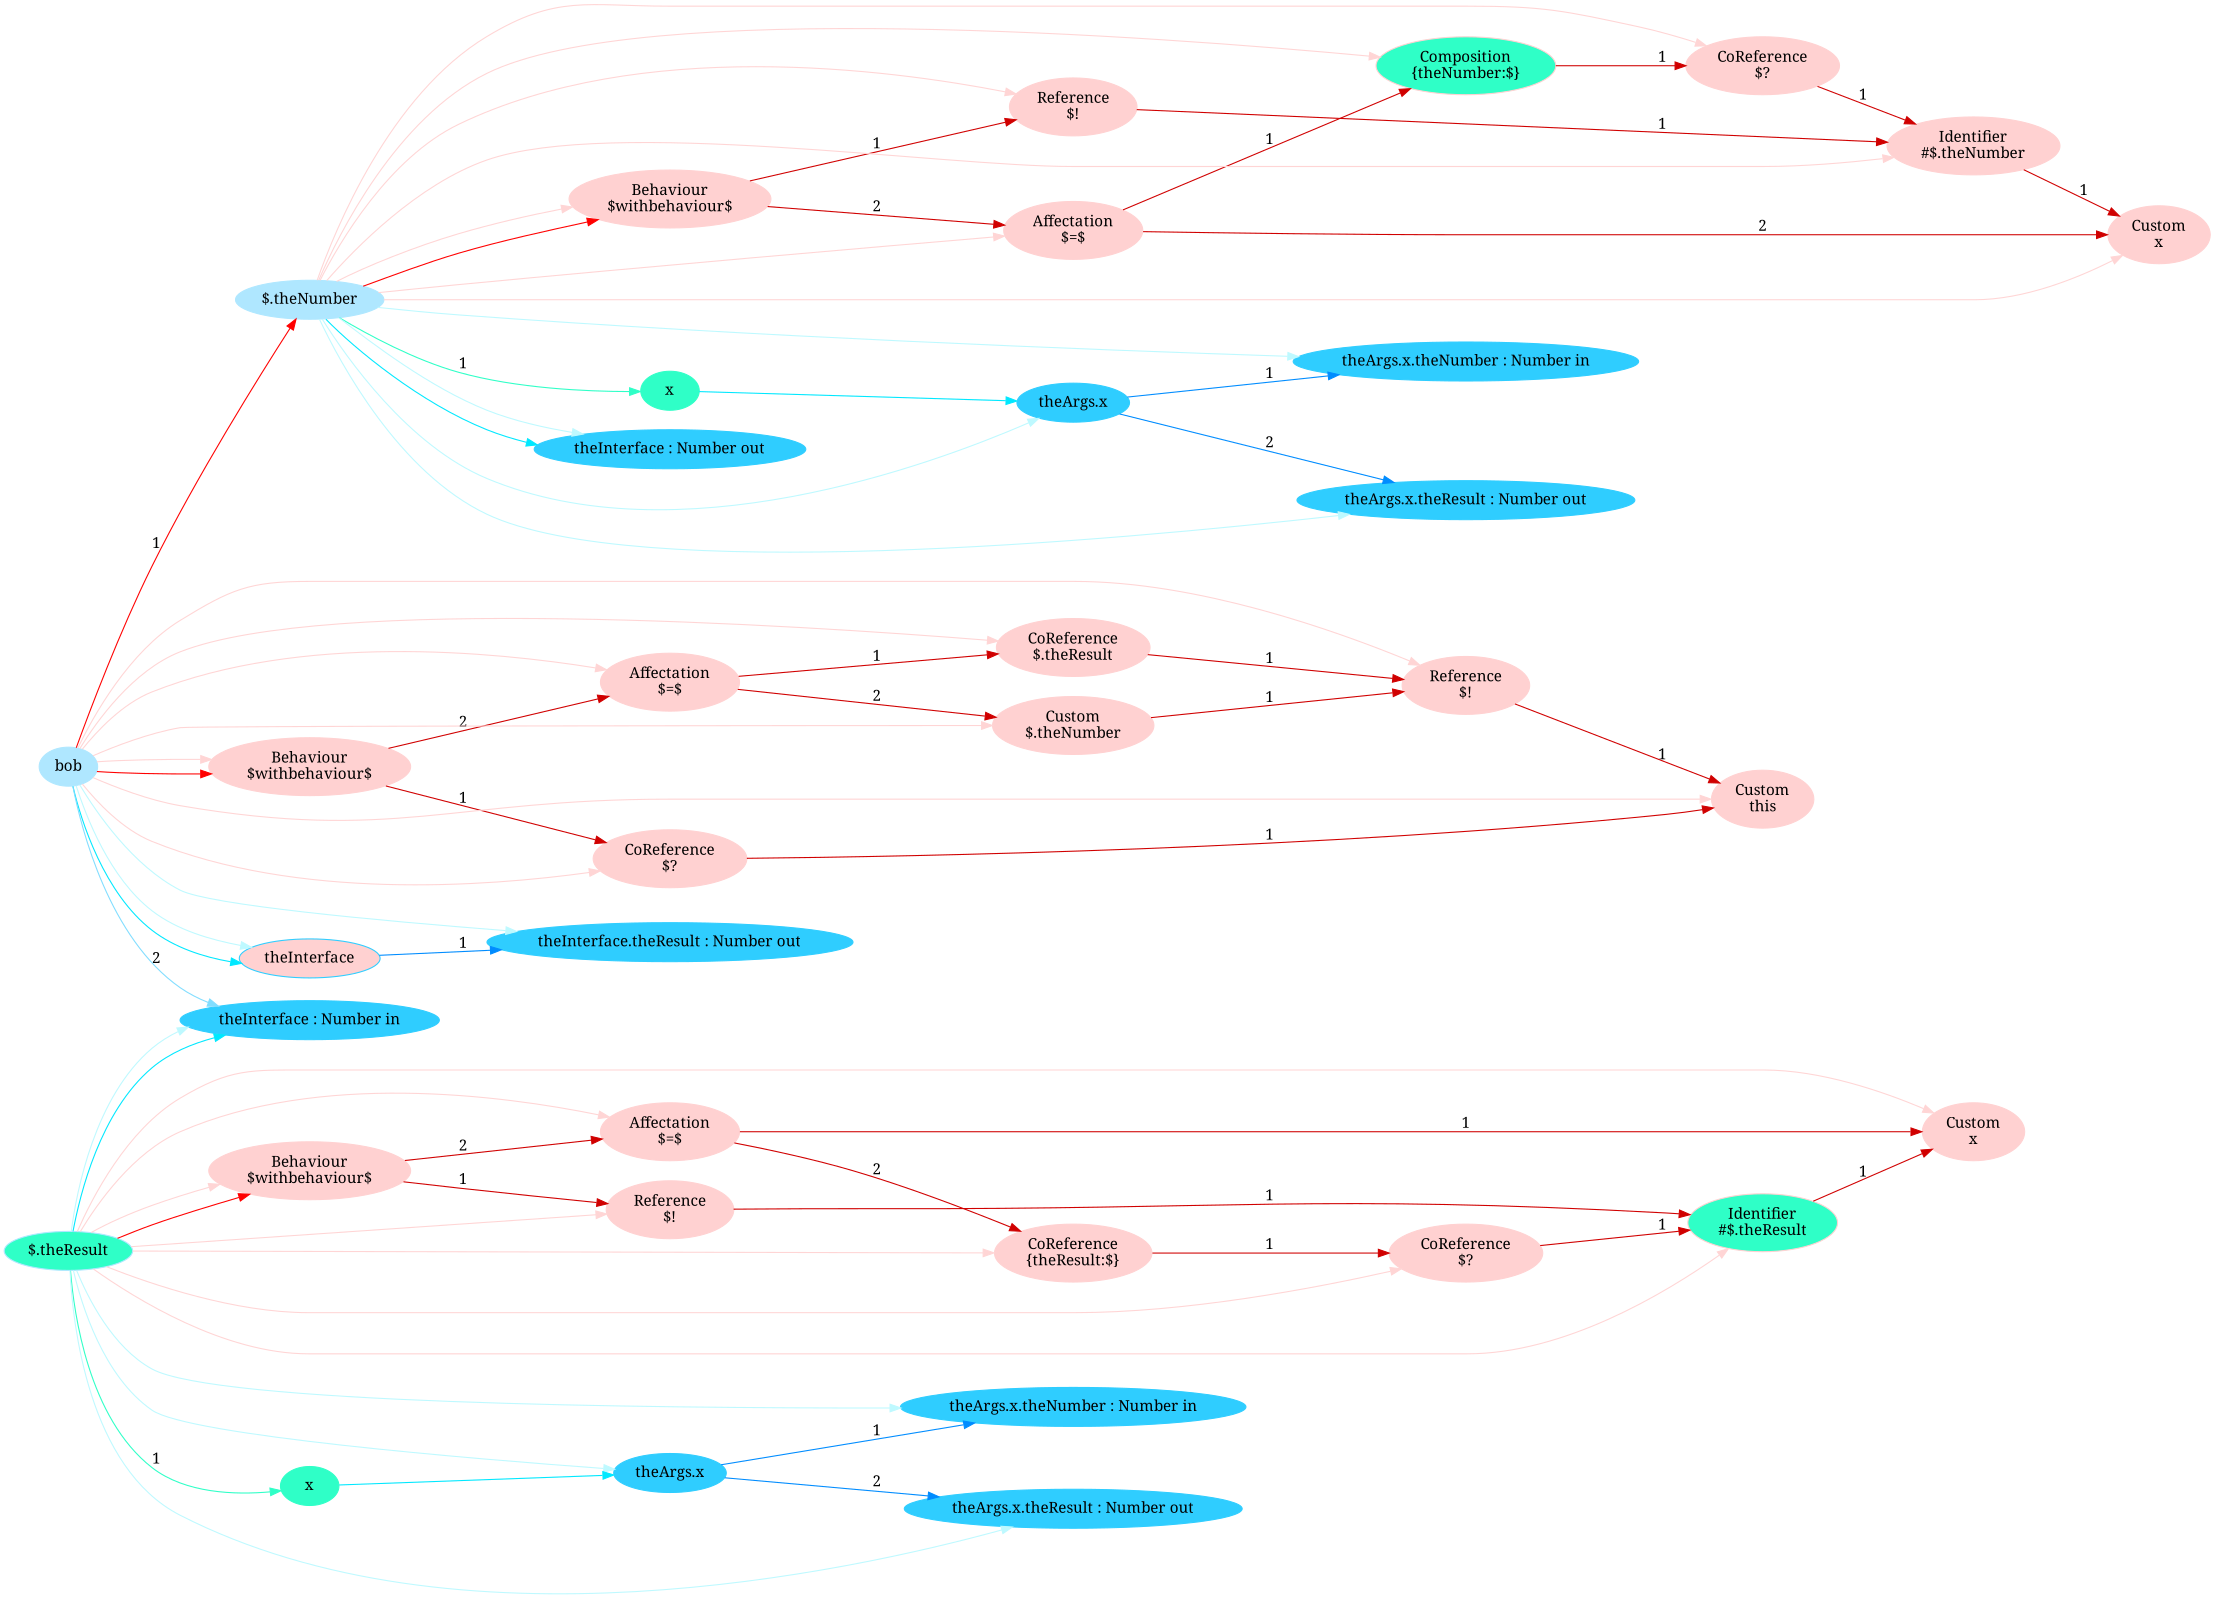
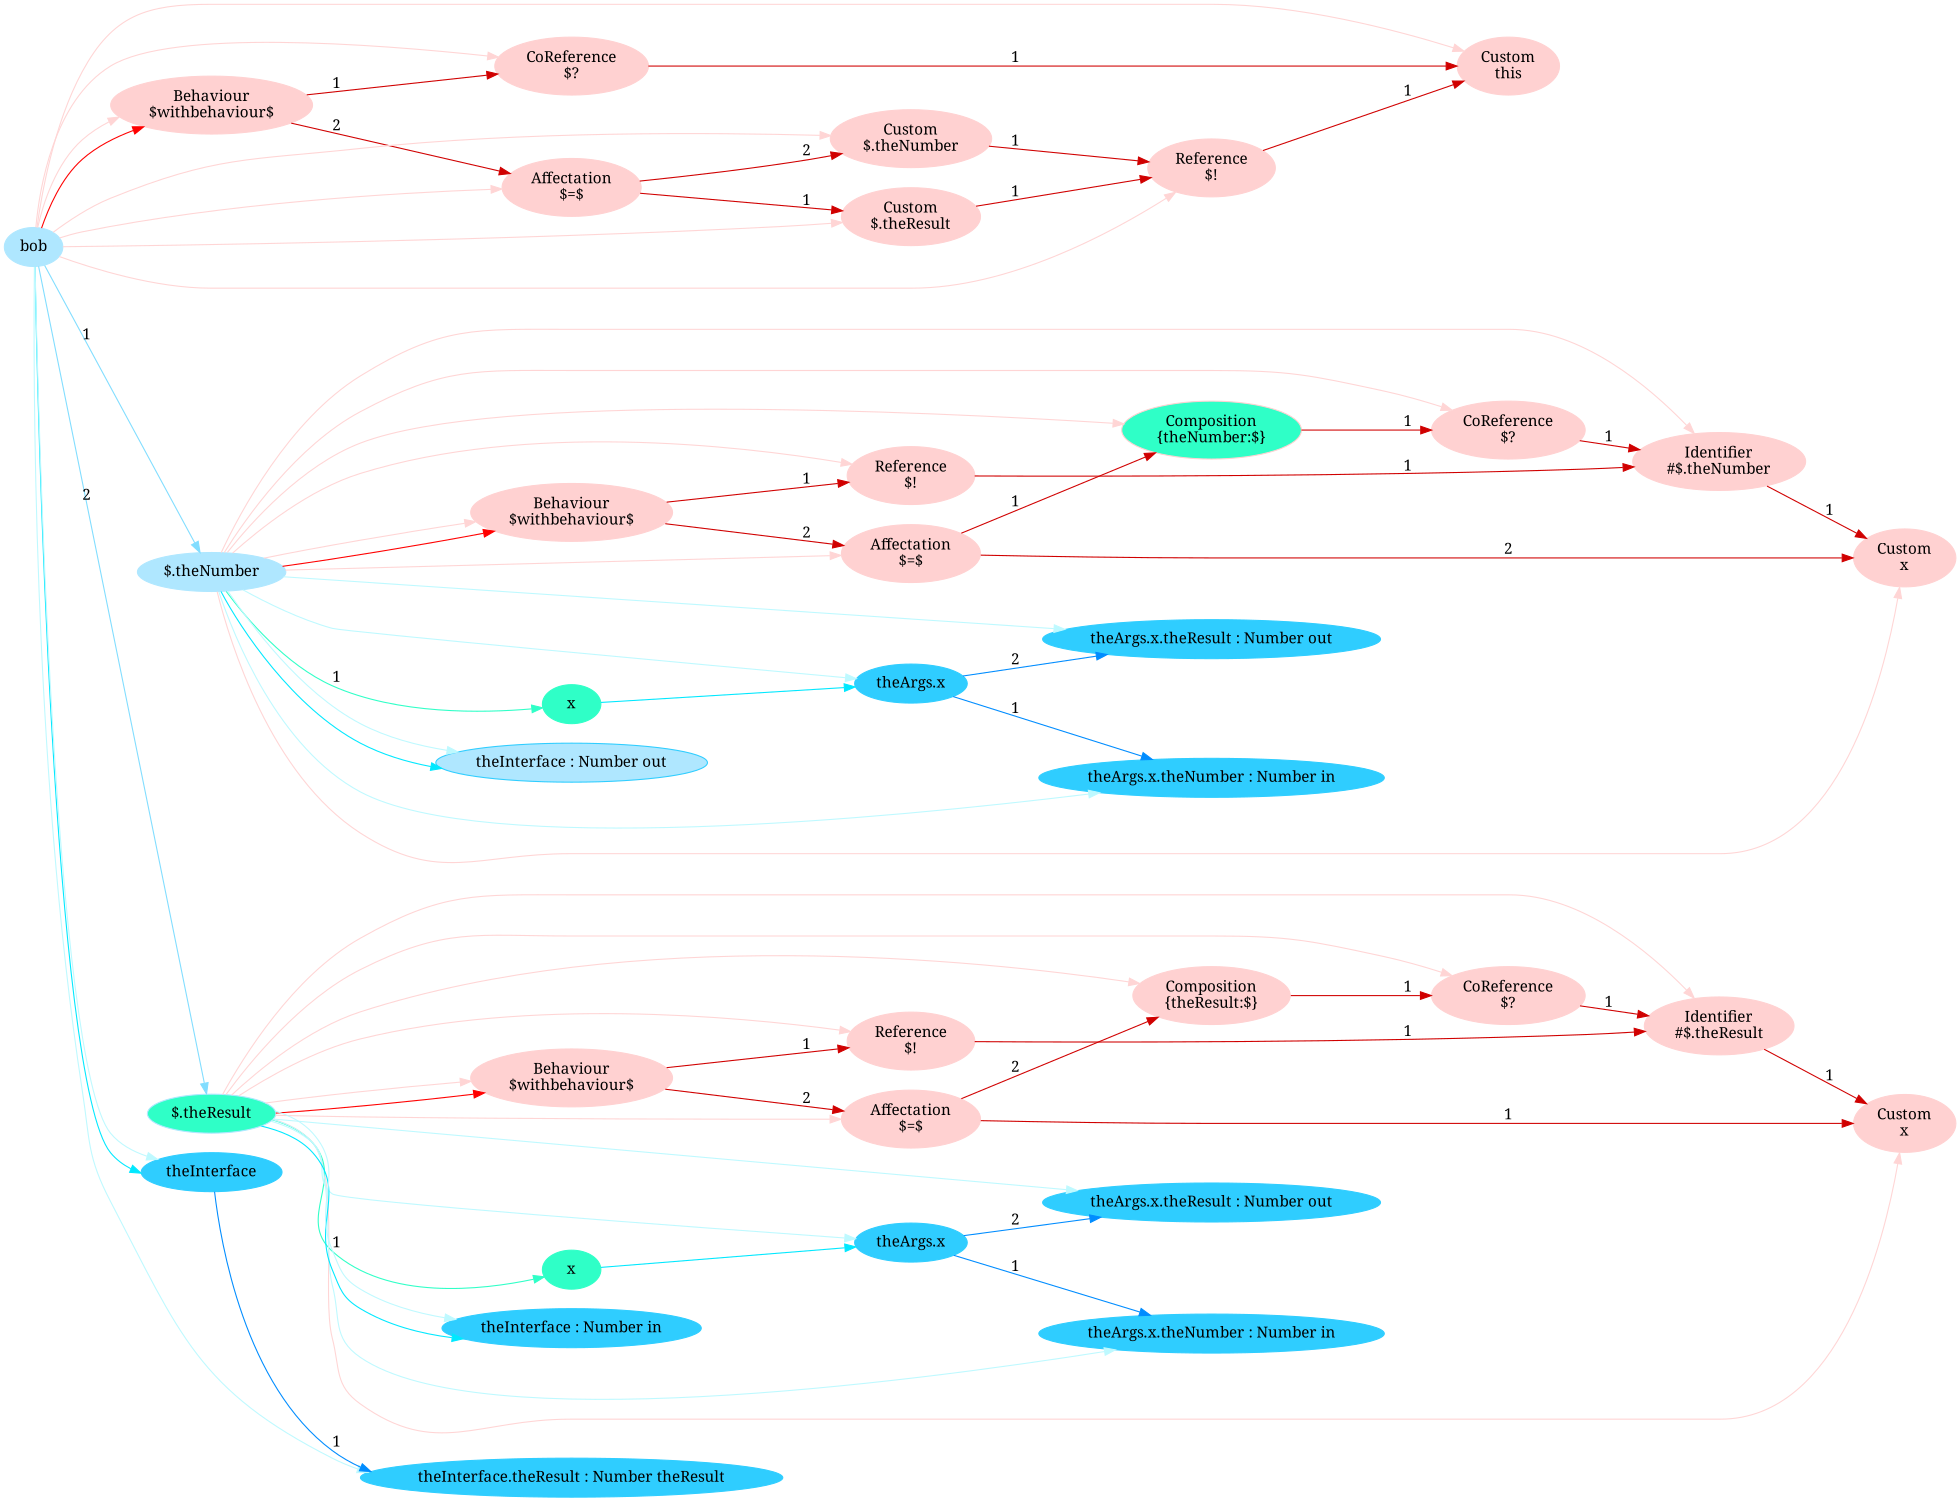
(670, 449) -> (572, 763)
(170, 531) -> (120, 404)
(1073, 647) -> (911, 217)
(116, 911) -> (121, 675)
(670, 942) -> (572, 1478)
(310, 958) -> (212, 1172)
(1763, 1223) -> (1719, 1026)
(1073, 1253) -> (1212, 996)
